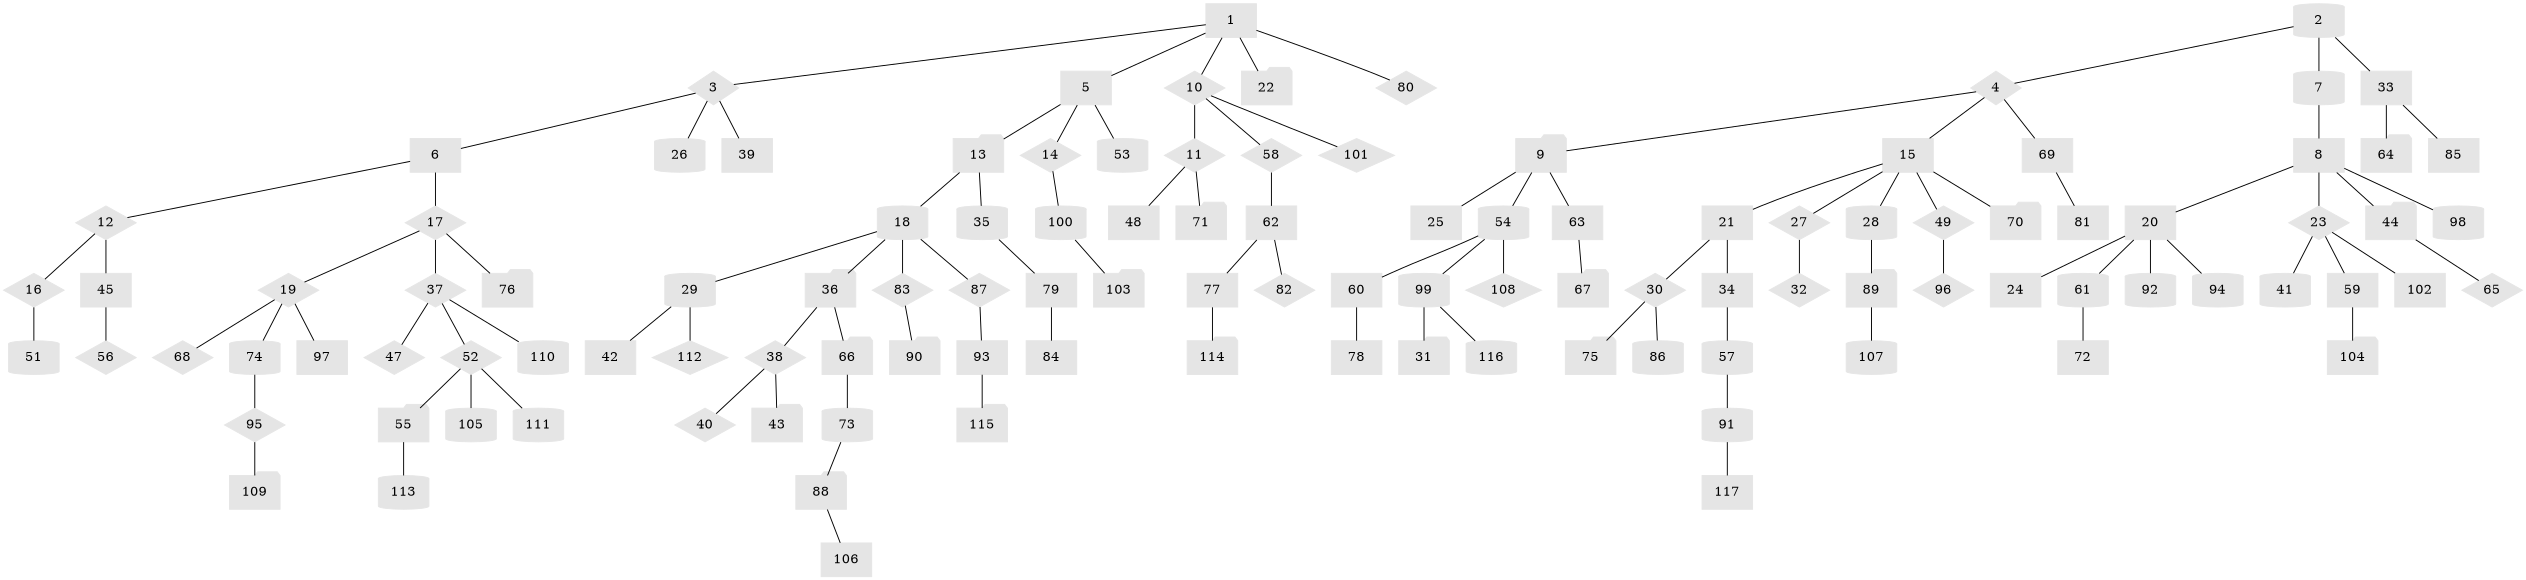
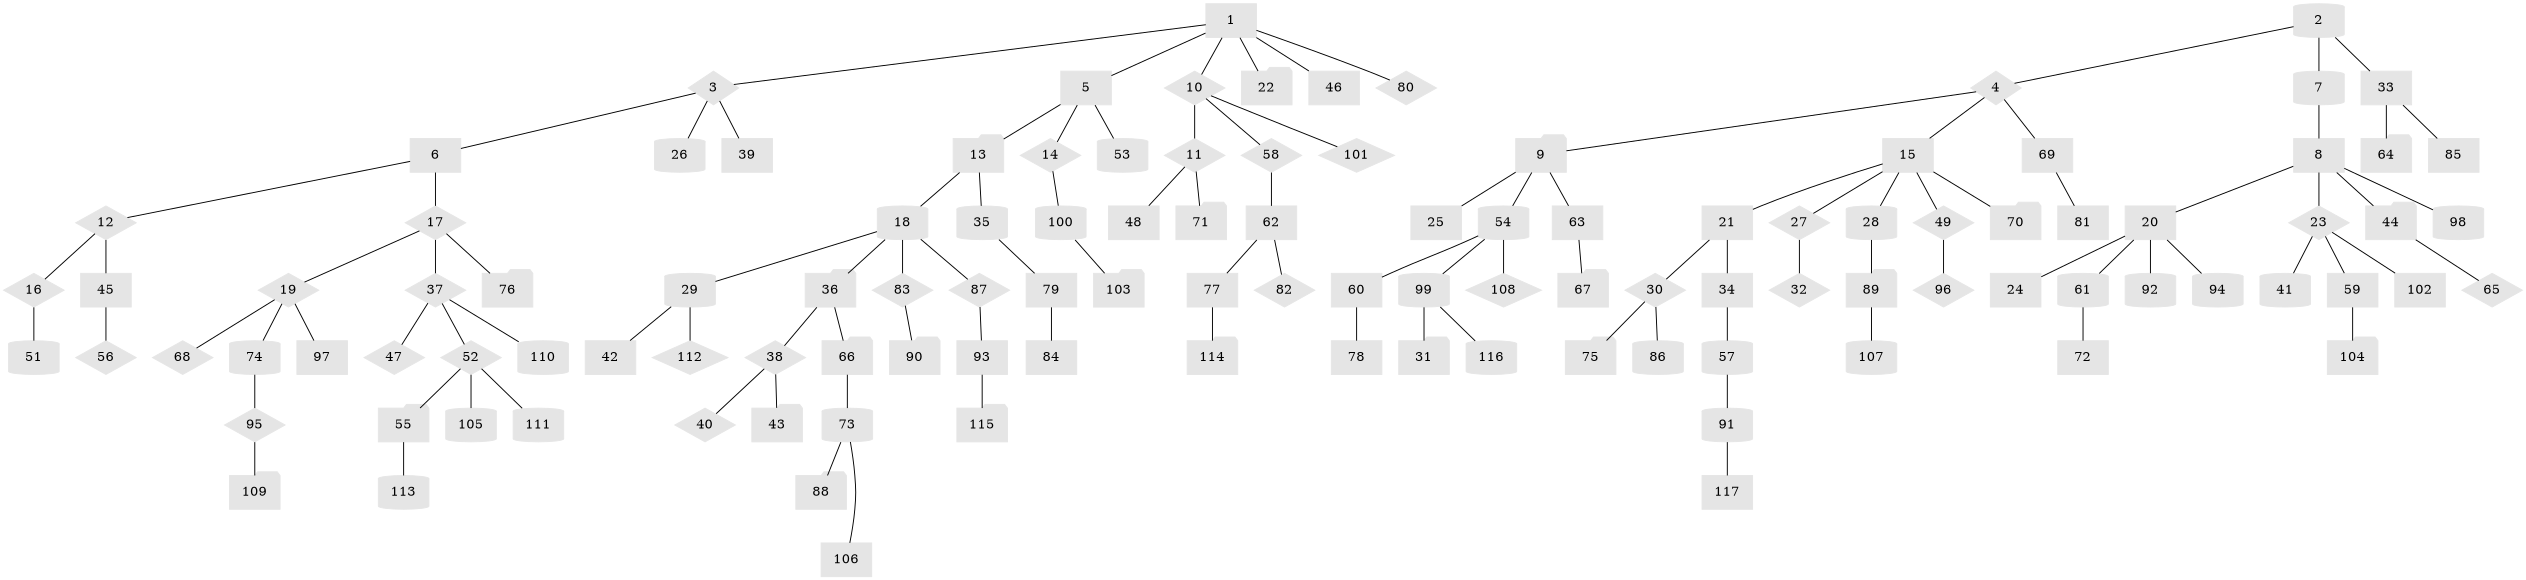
none -> (1334, 88)
(834, 526) -> (856, 492)
